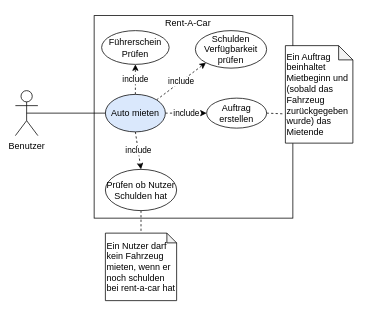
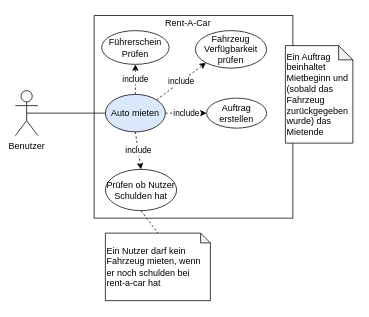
(231, 49) -> (231, 49)
(275, 113) -> none
(141, 267) -> (158, 267)
